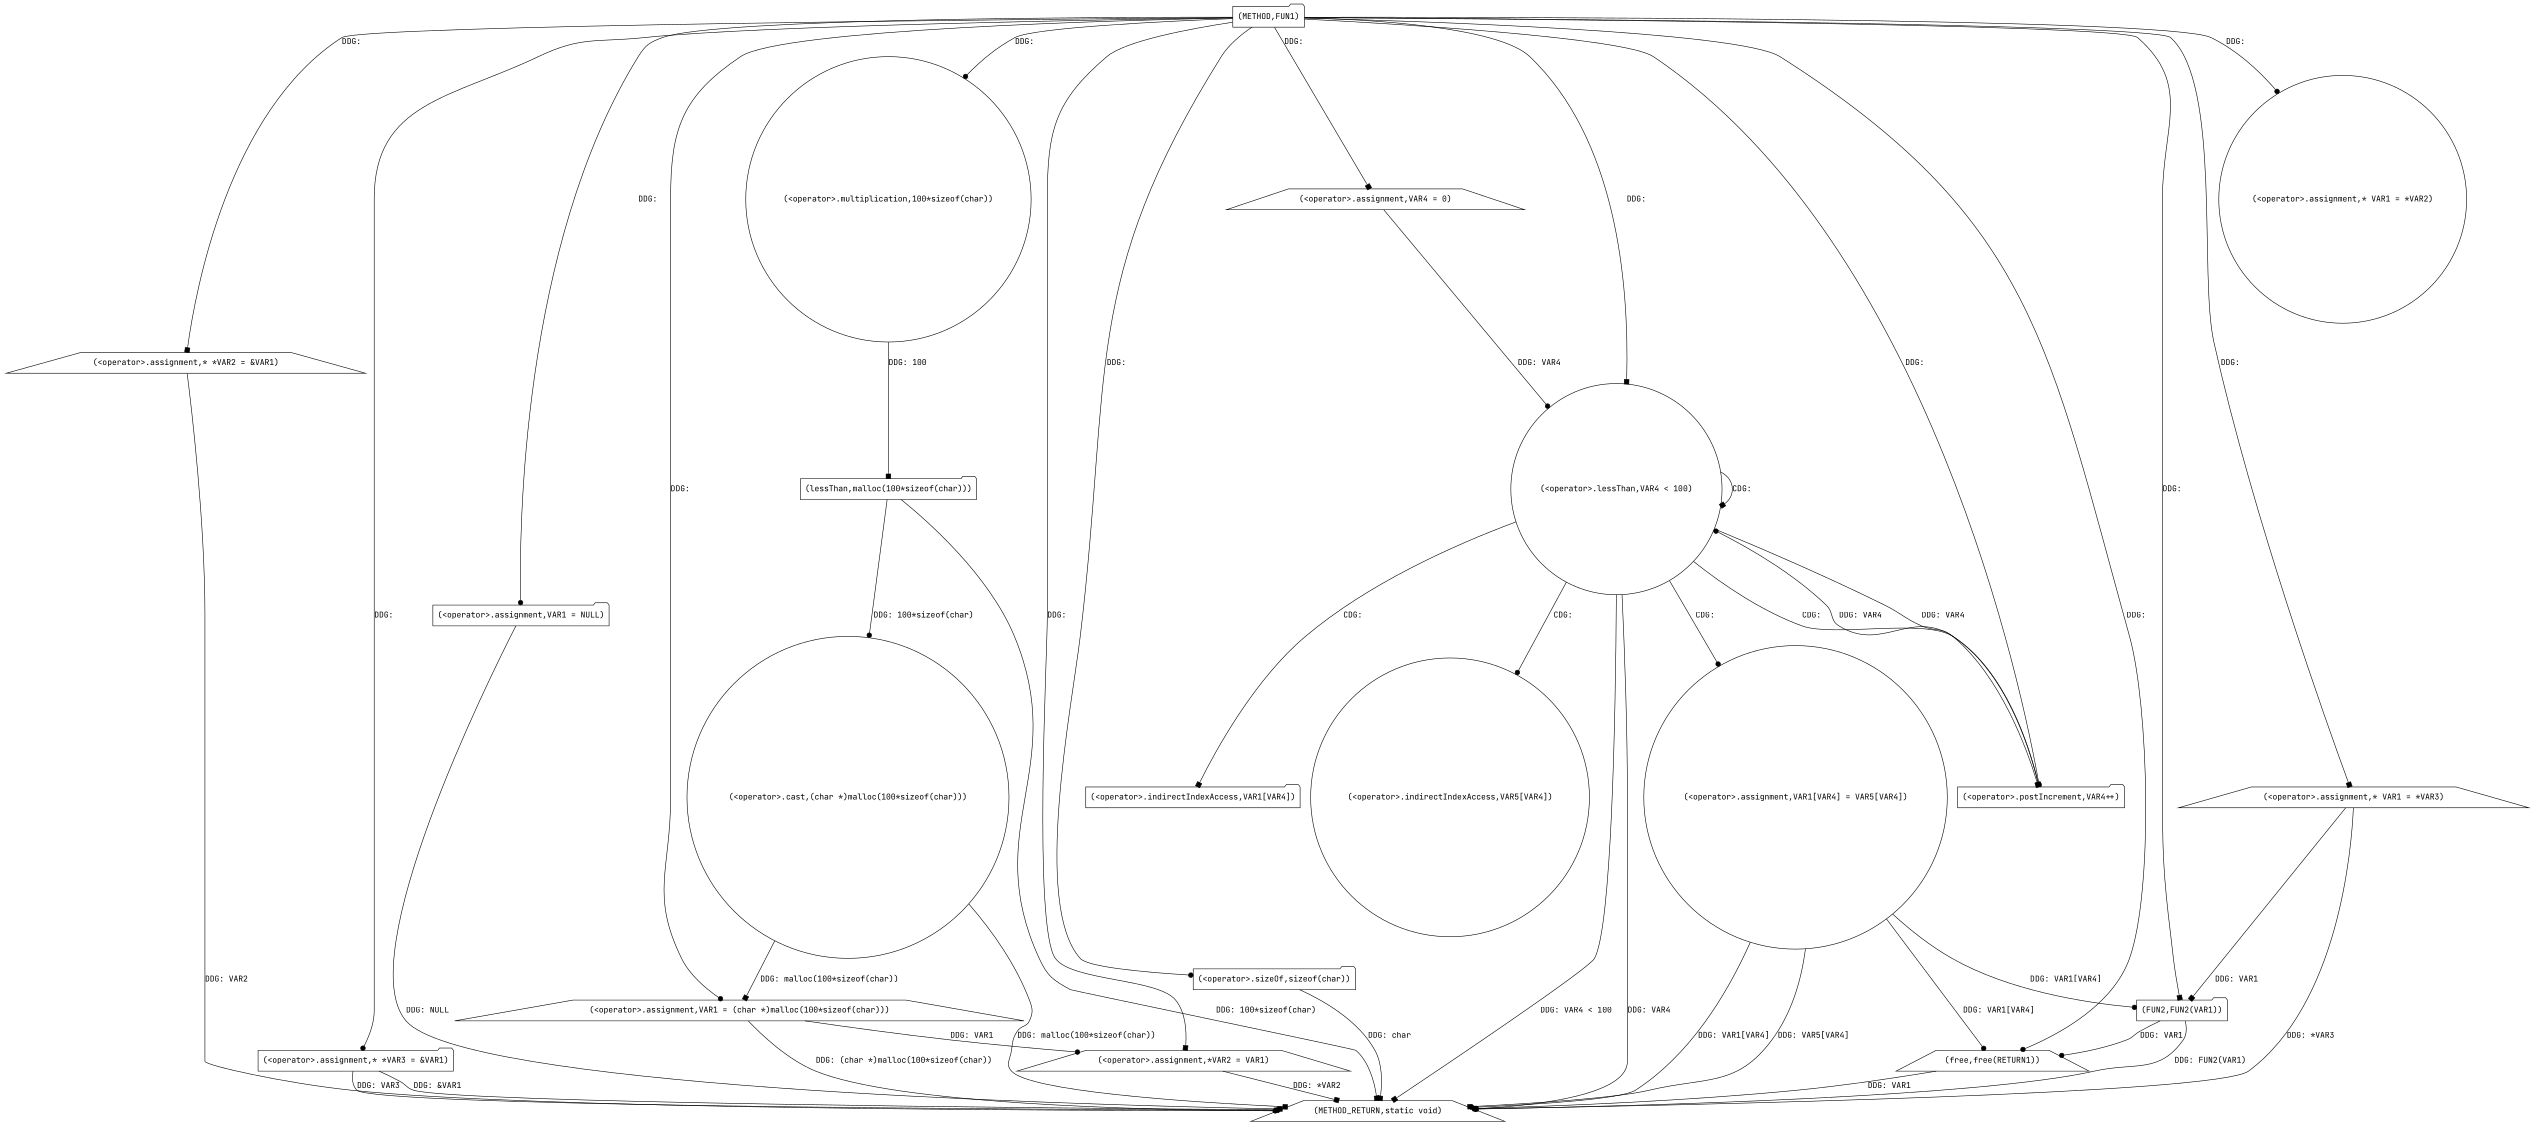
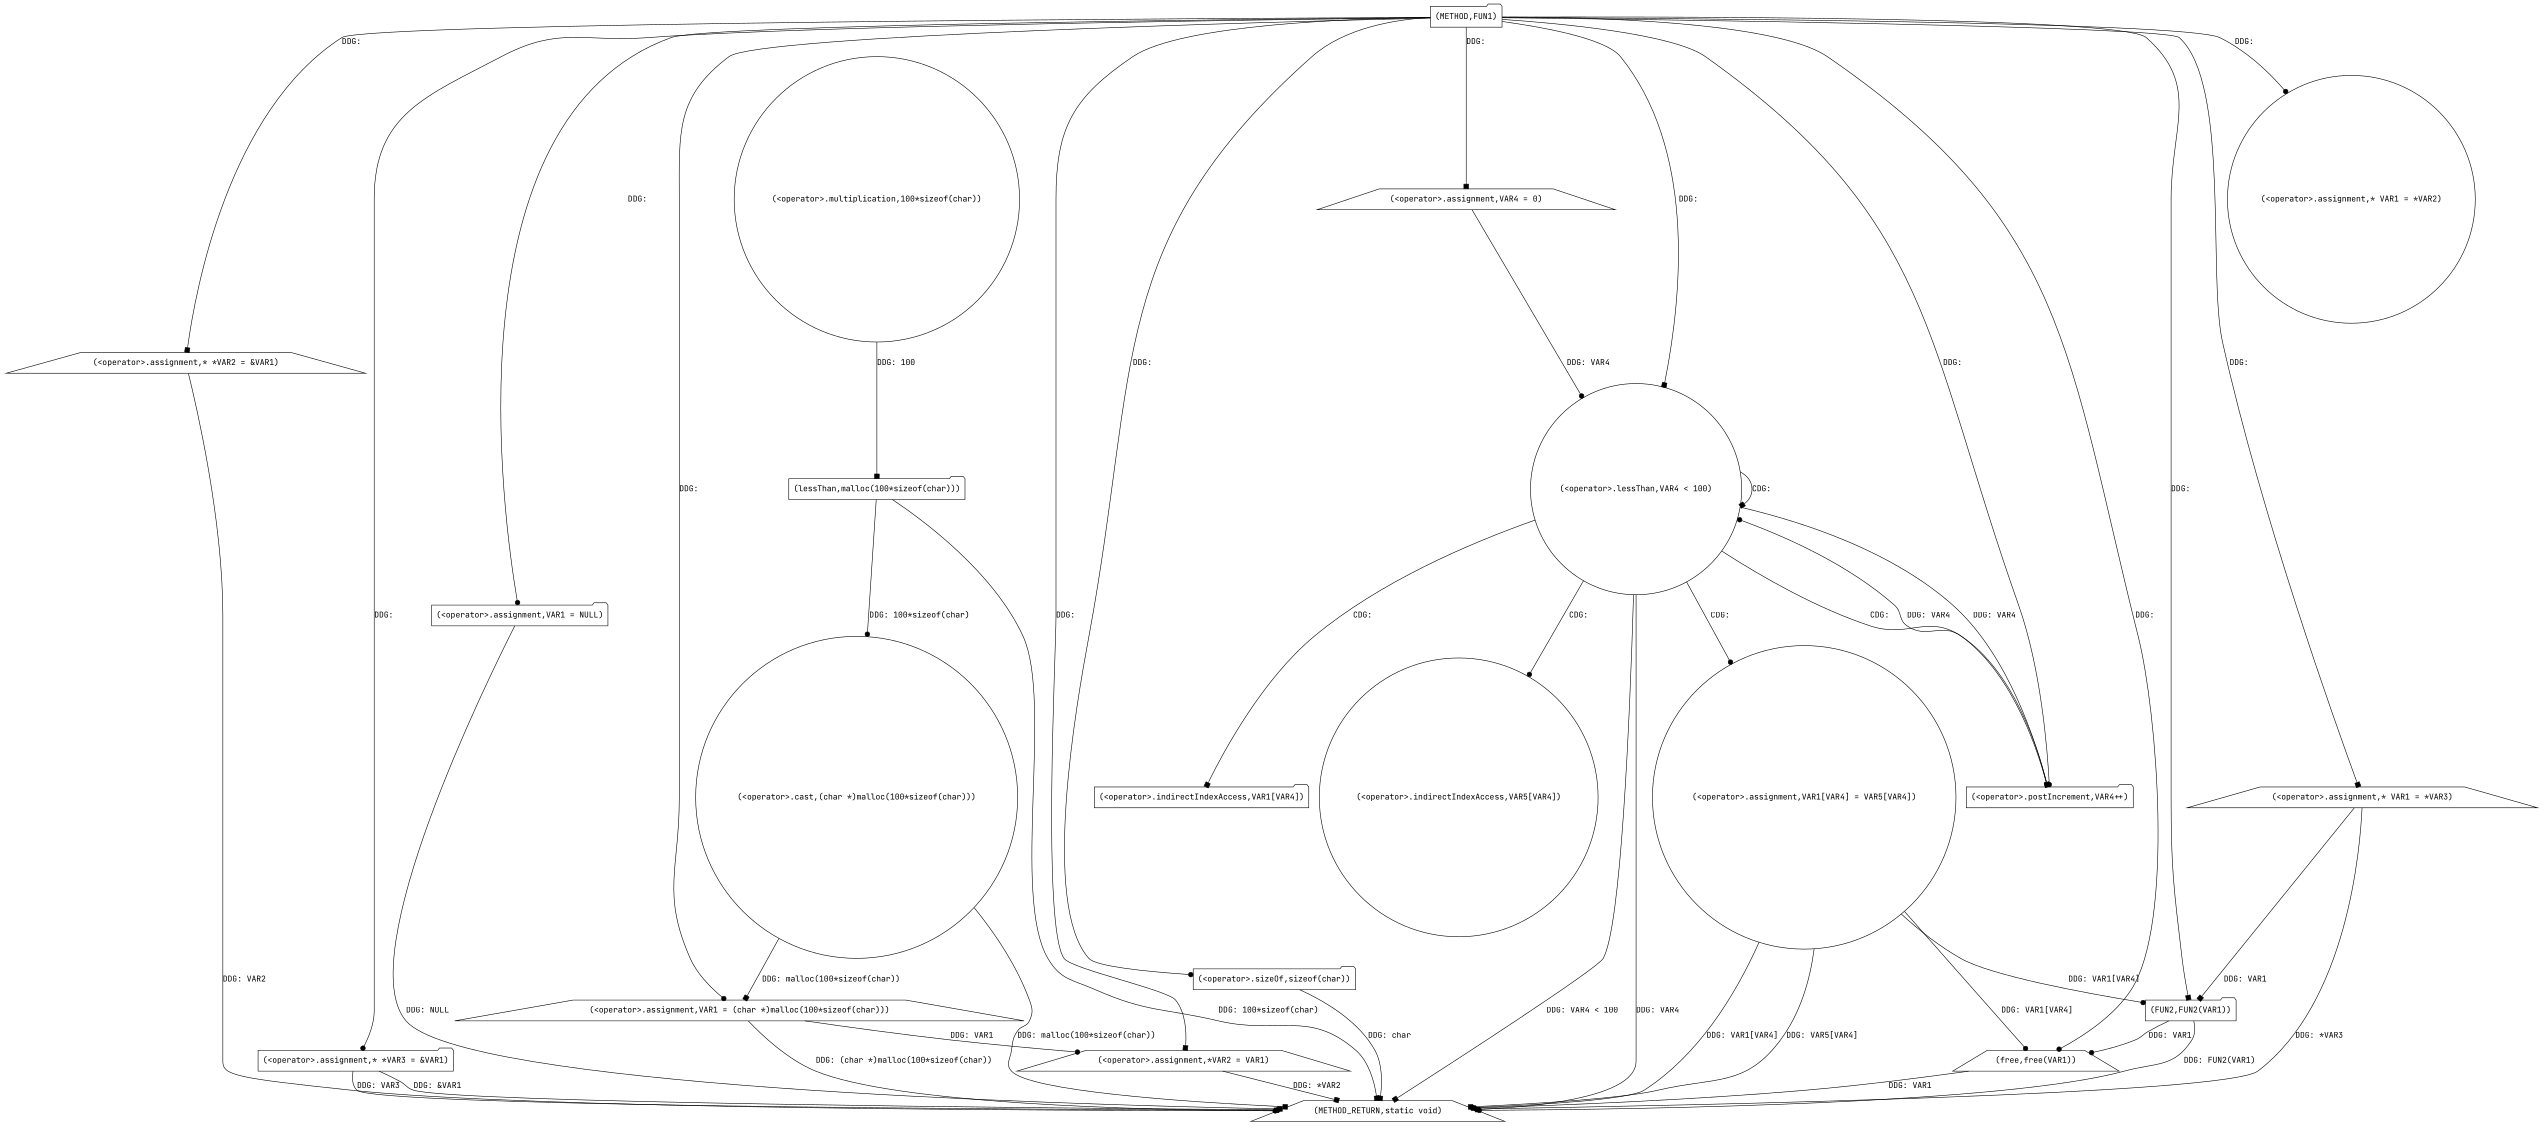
(1093, 26) -> none
(1993, 1061) -> (2036, 1061)
